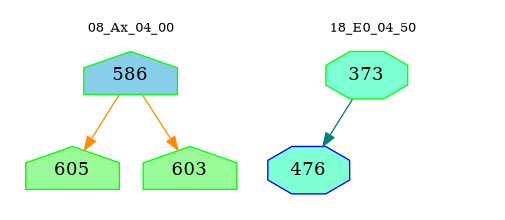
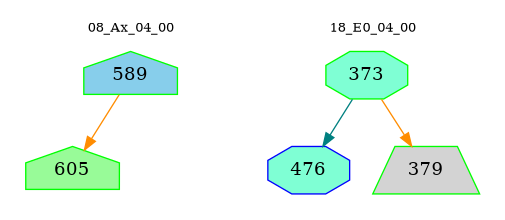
(373, 28) -> (373, 28)
(131, 75) -> (131, 75)
(190, 170) -> none
none -> (426, 170)
